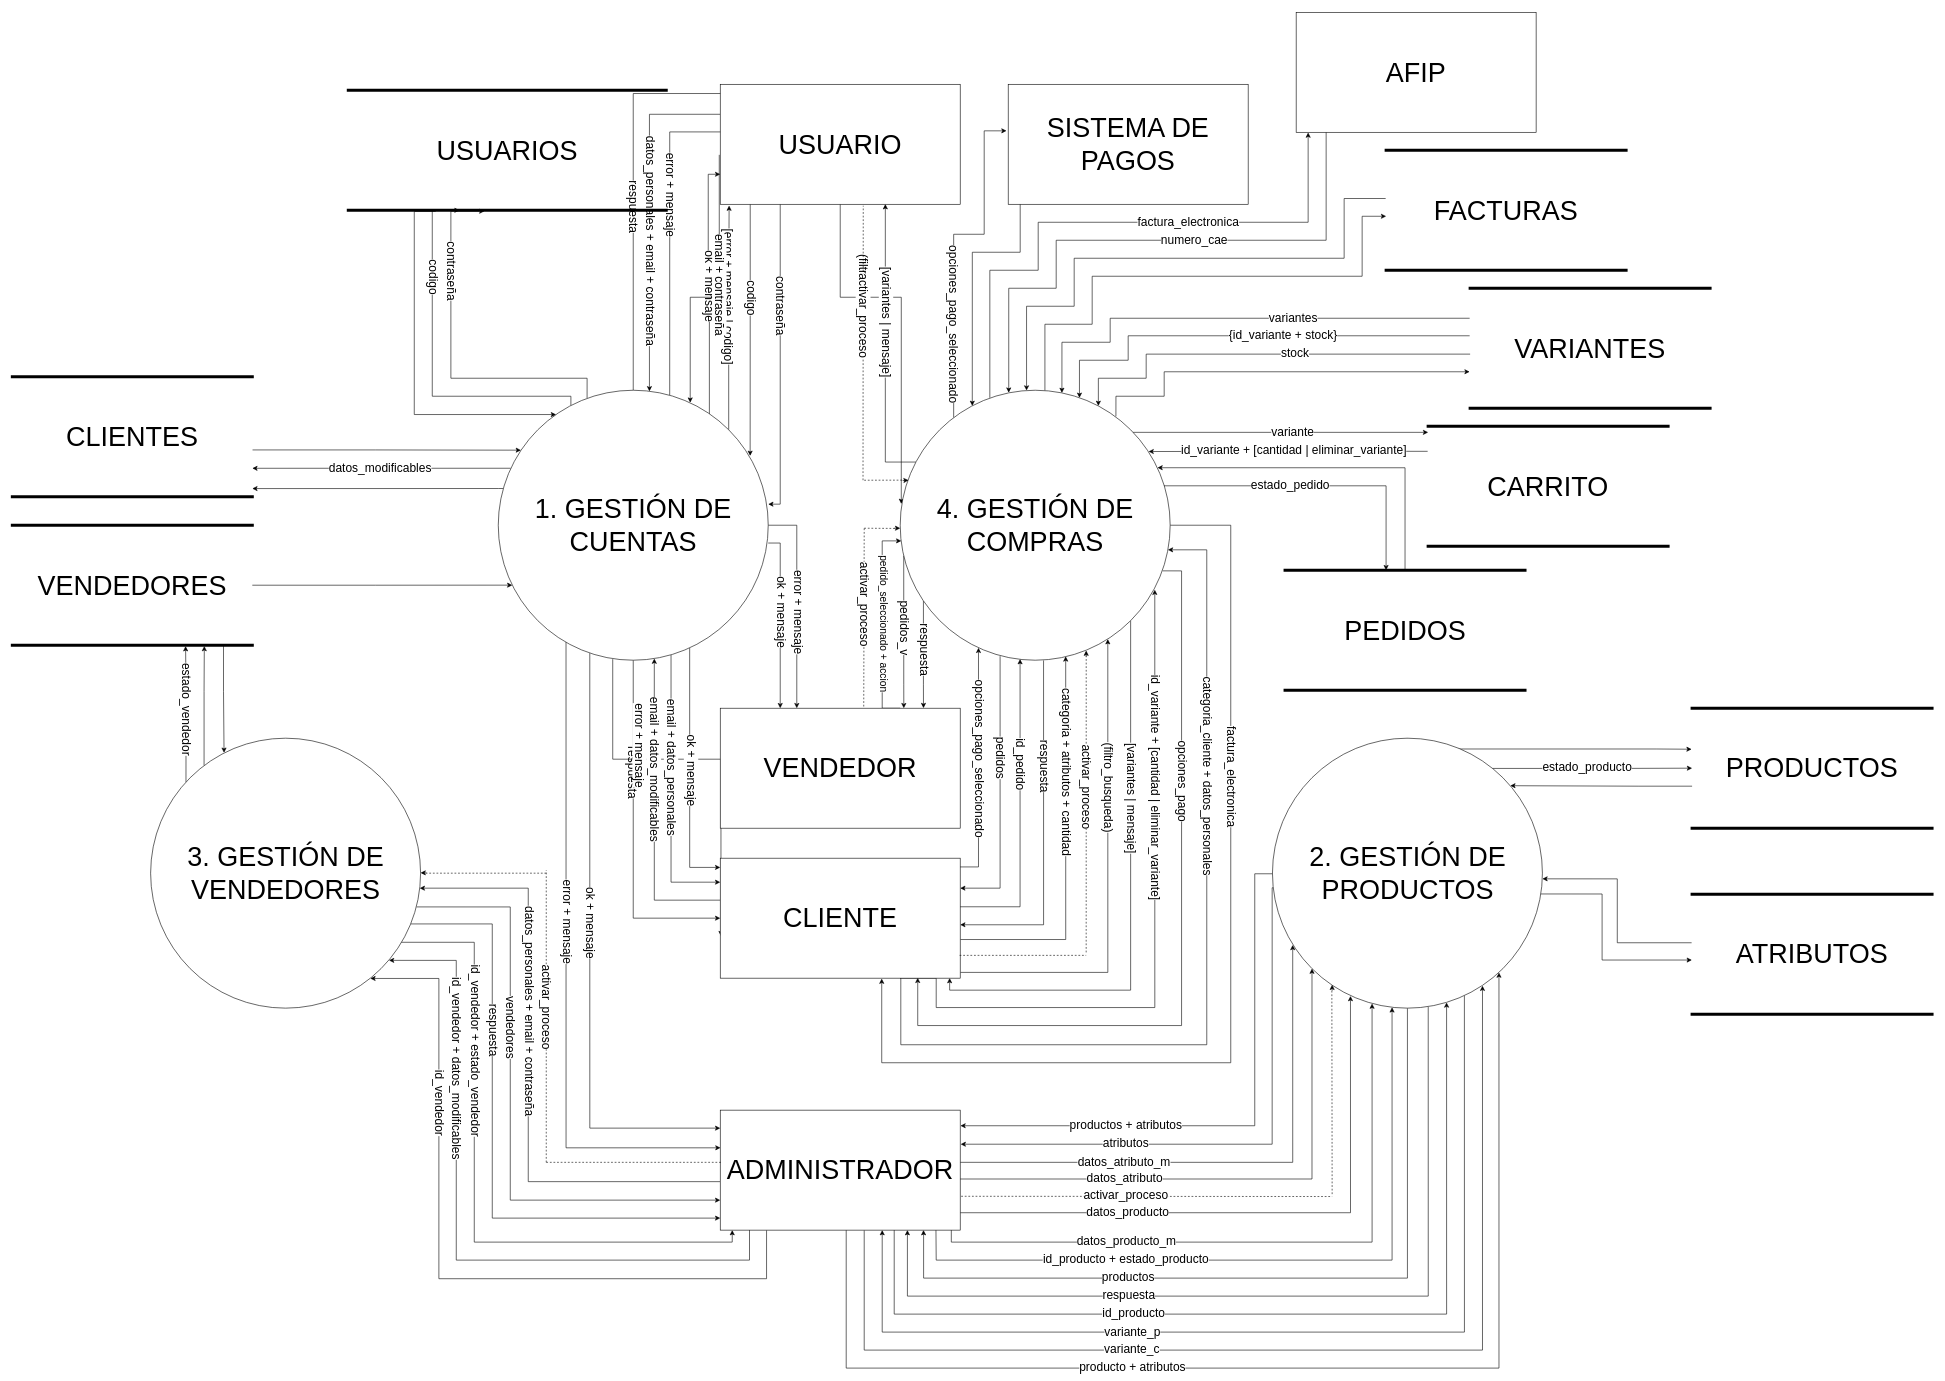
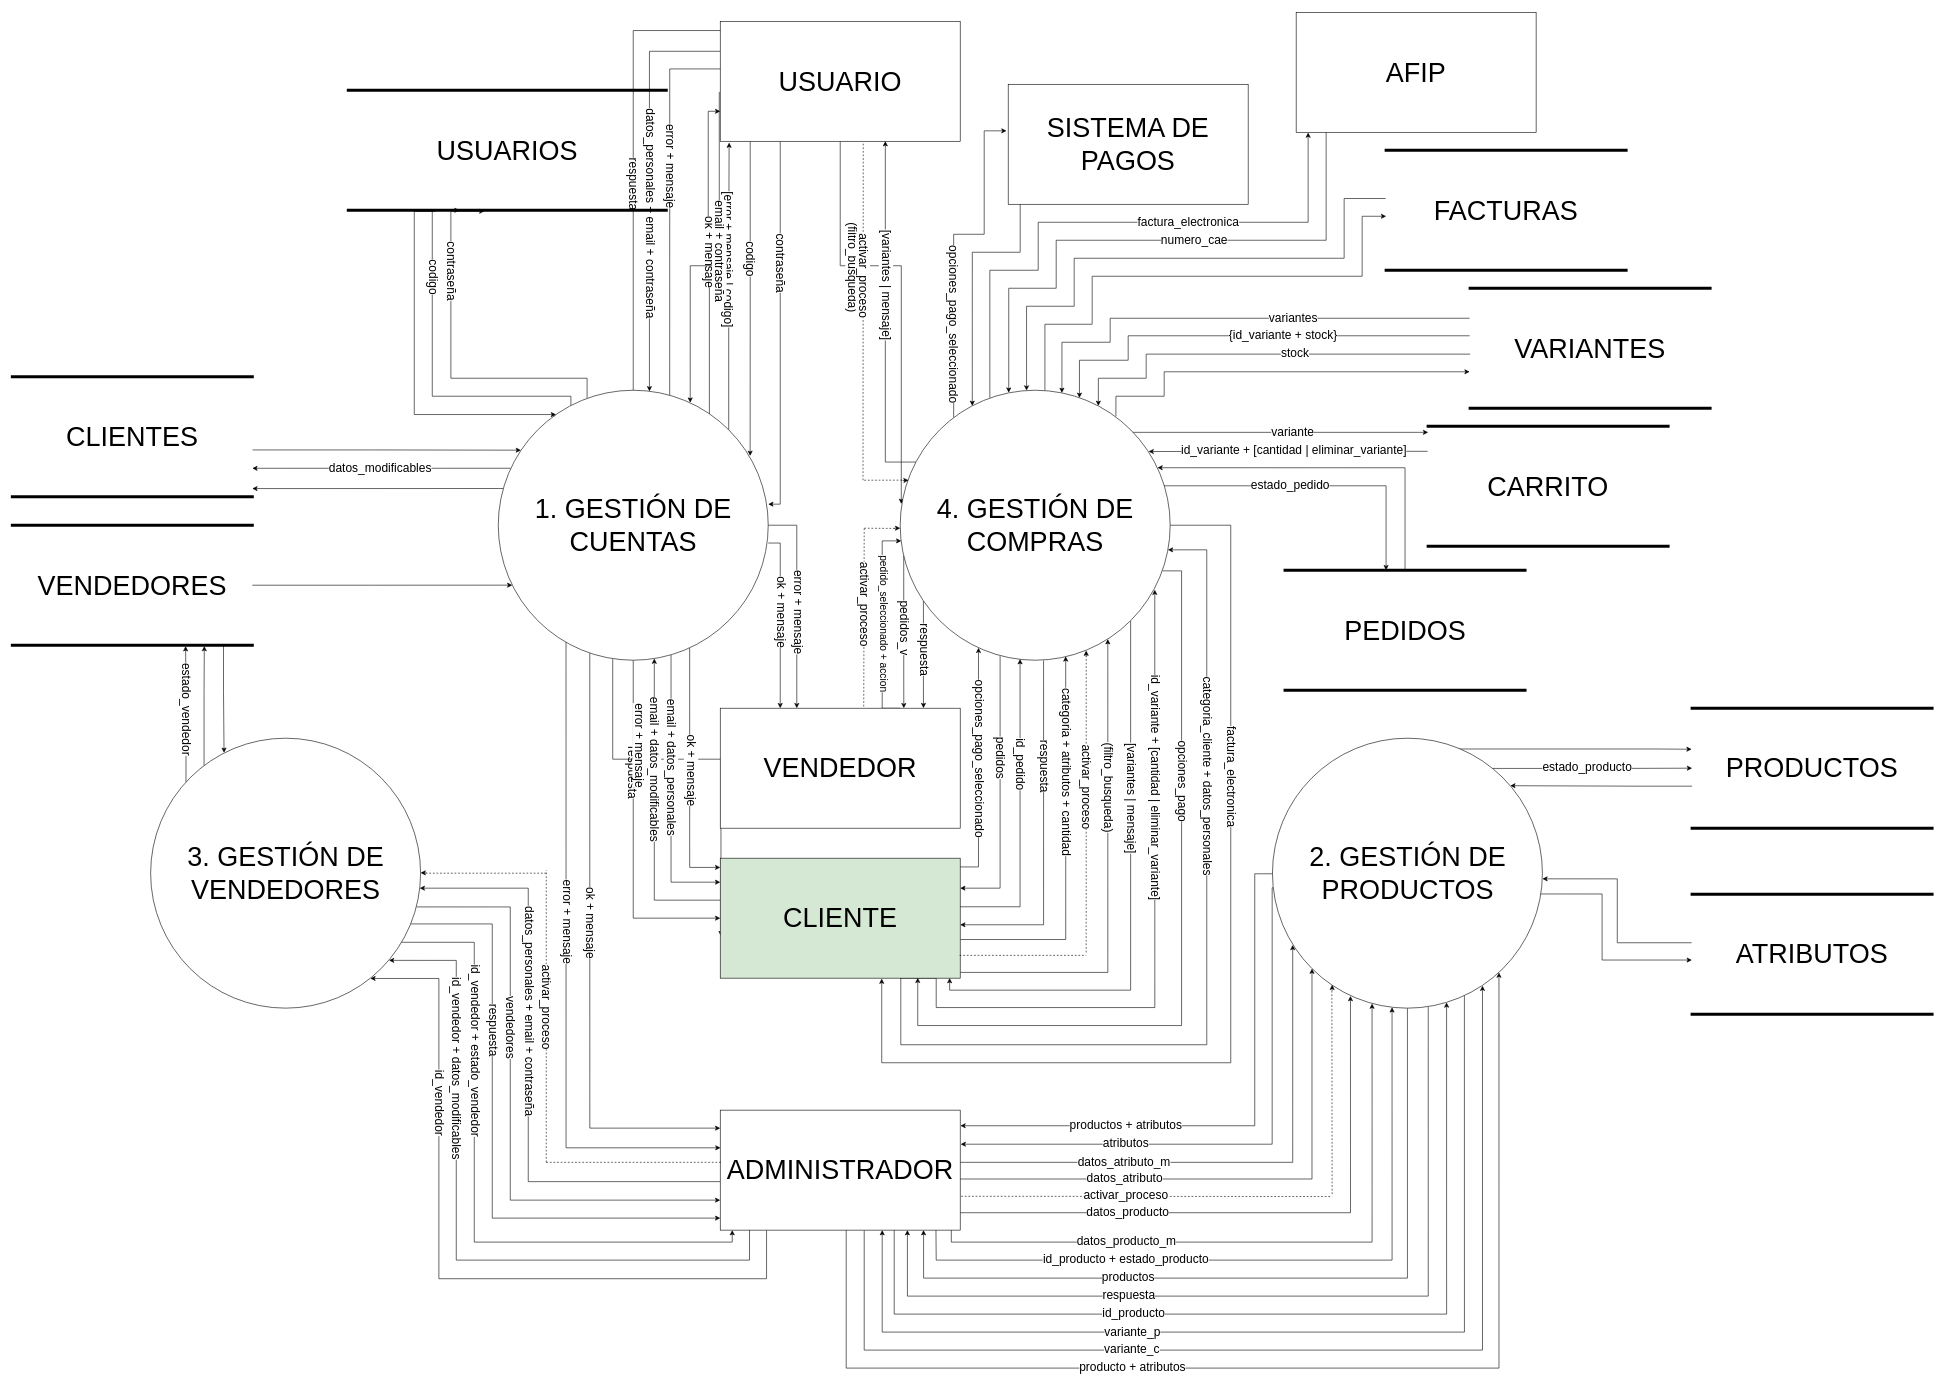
(840, 144) -> (840, 81)
(840, 918) -> (840, 918)
